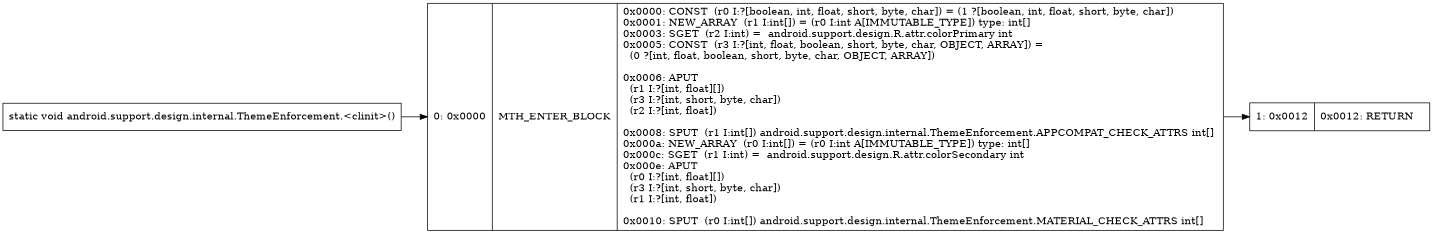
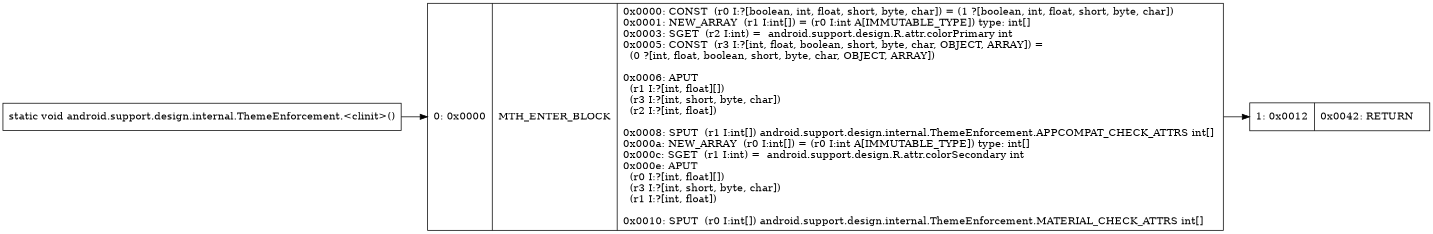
(1372, 116) -> (1372, 116)
